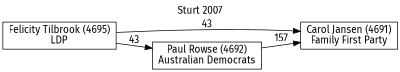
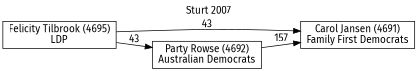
(349, 36) -> (358, 35)
(207, 56) -> (207, 55)
